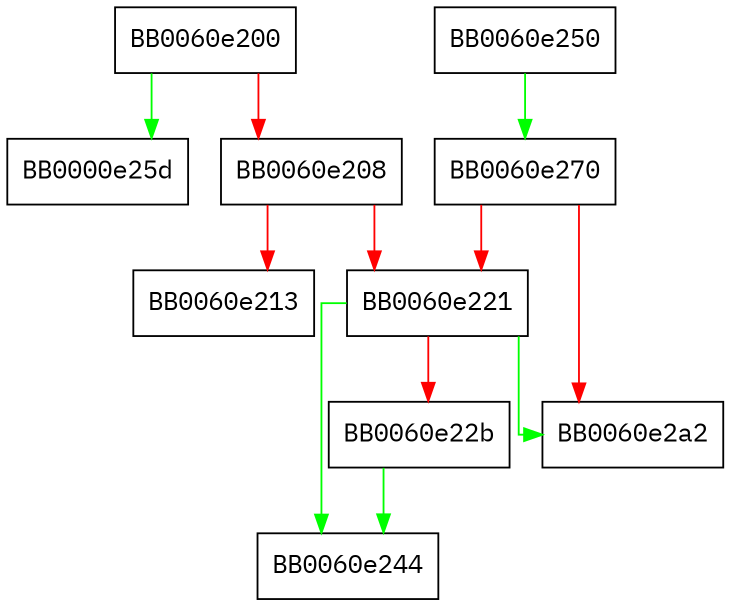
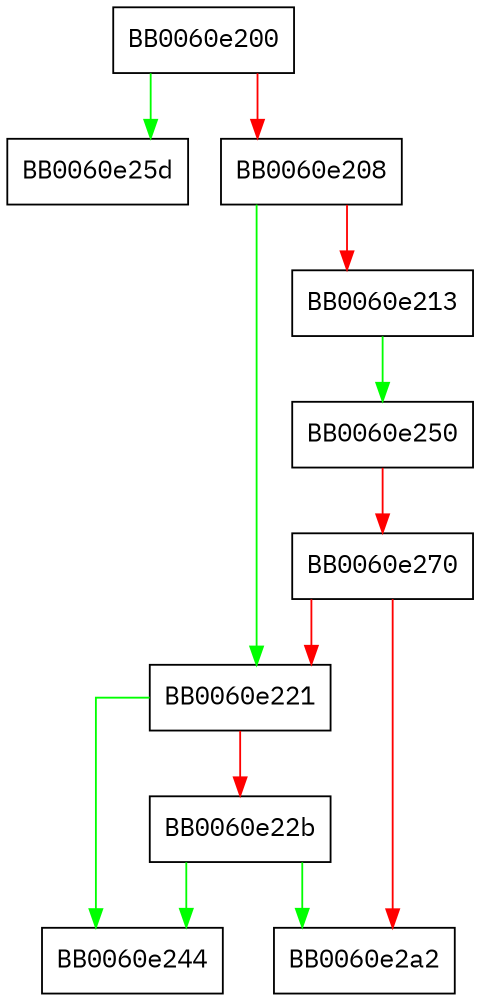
(525, 97) -> (383, 491)
(98, 172) -> (98, 172)
(374, 228) -> (257, 426)
none -> (383, 360)
(519, 388) -> (302, 886)
